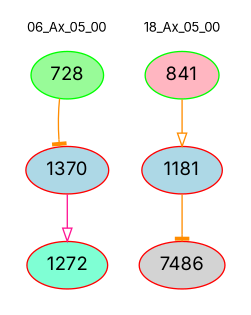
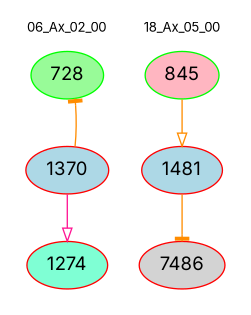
(67, 28) -> (67, 28)
(182, 75) -> (182, 75)
(58, 119) -> (76, 126)
(182, 170) -> (182, 170)
(67, 265) -> (67, 265)
